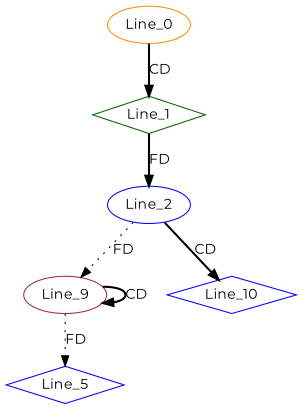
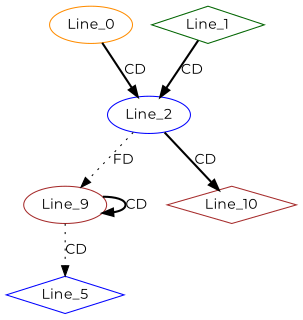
(149, 65) -> (117, 65)
(160, 160) -> (192, 70)
(232, 295) -> (232, 205)
(76, 340) -> (77, 250)
